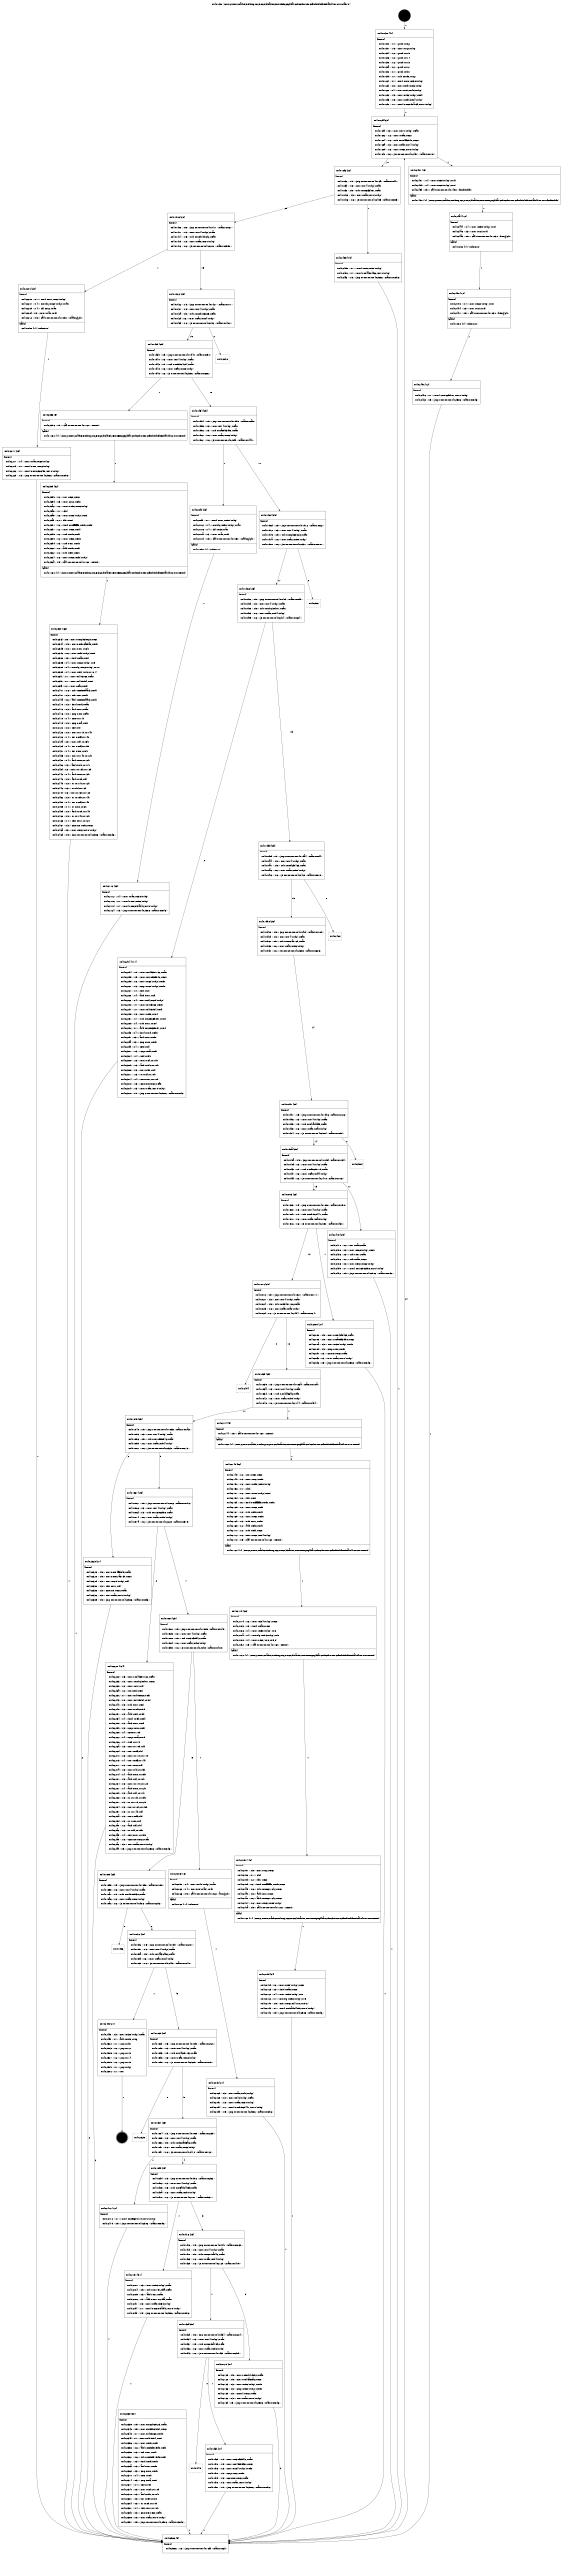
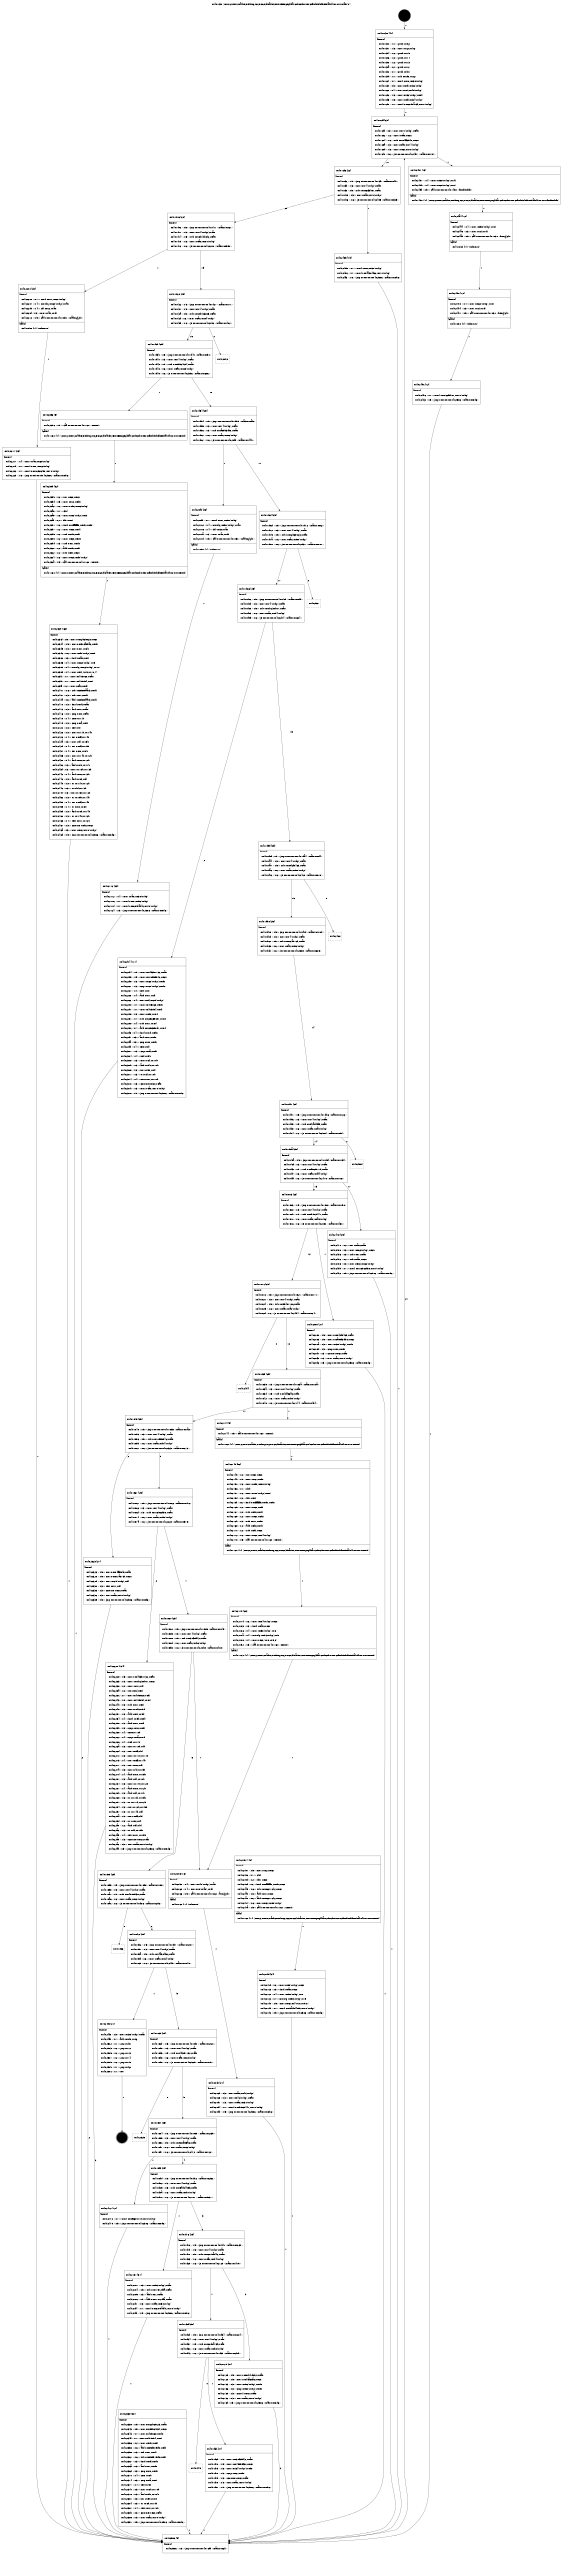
(305, 1757) -> (250, 1764)
